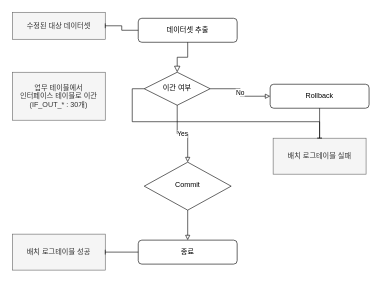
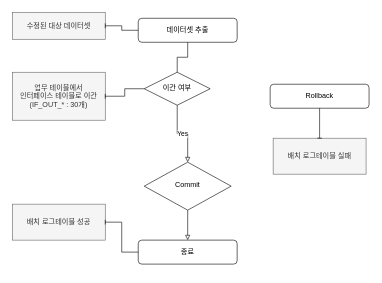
(177, 65) -> (177, 68)
(240, 90) -> none
(206, 122) -> (124, 96)
(59, 252) -> (59, 222)
